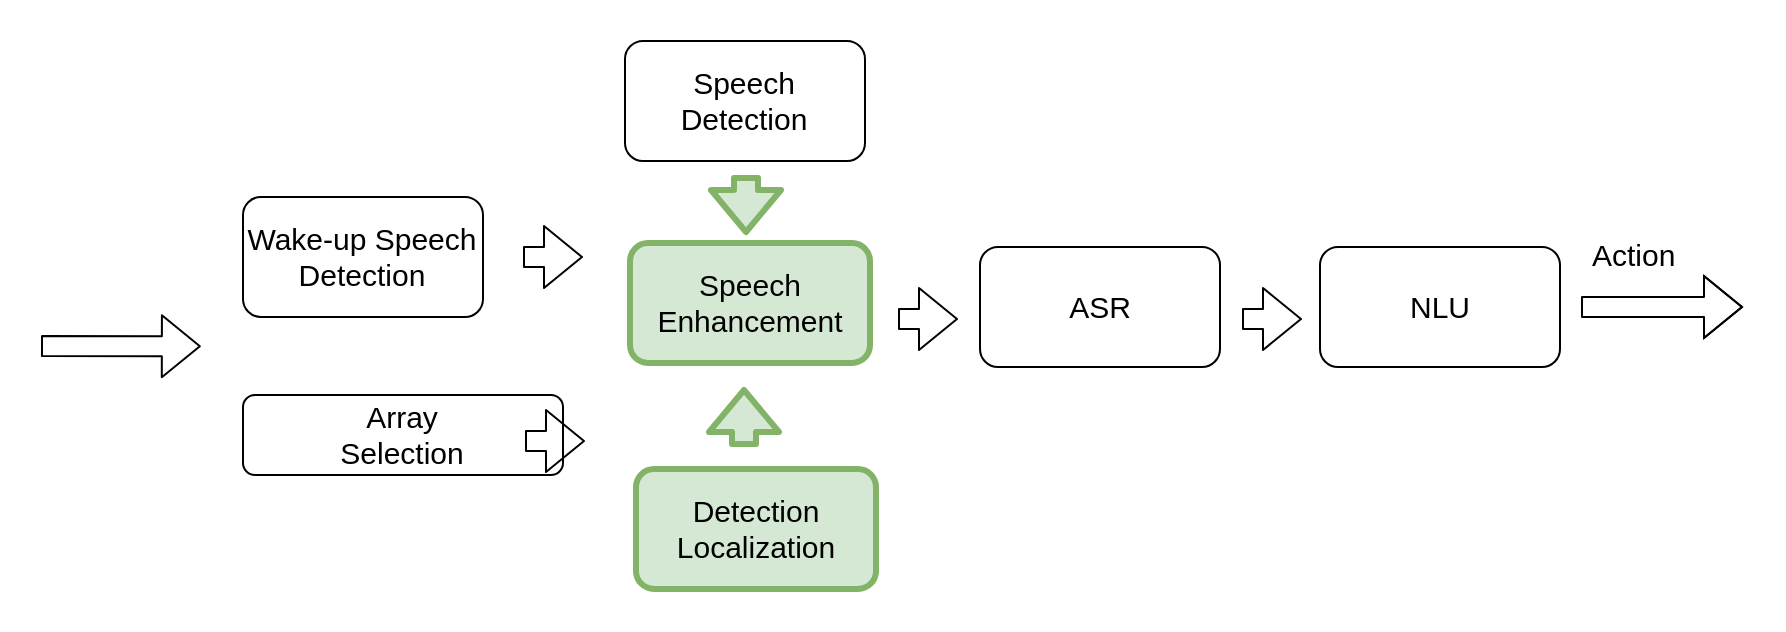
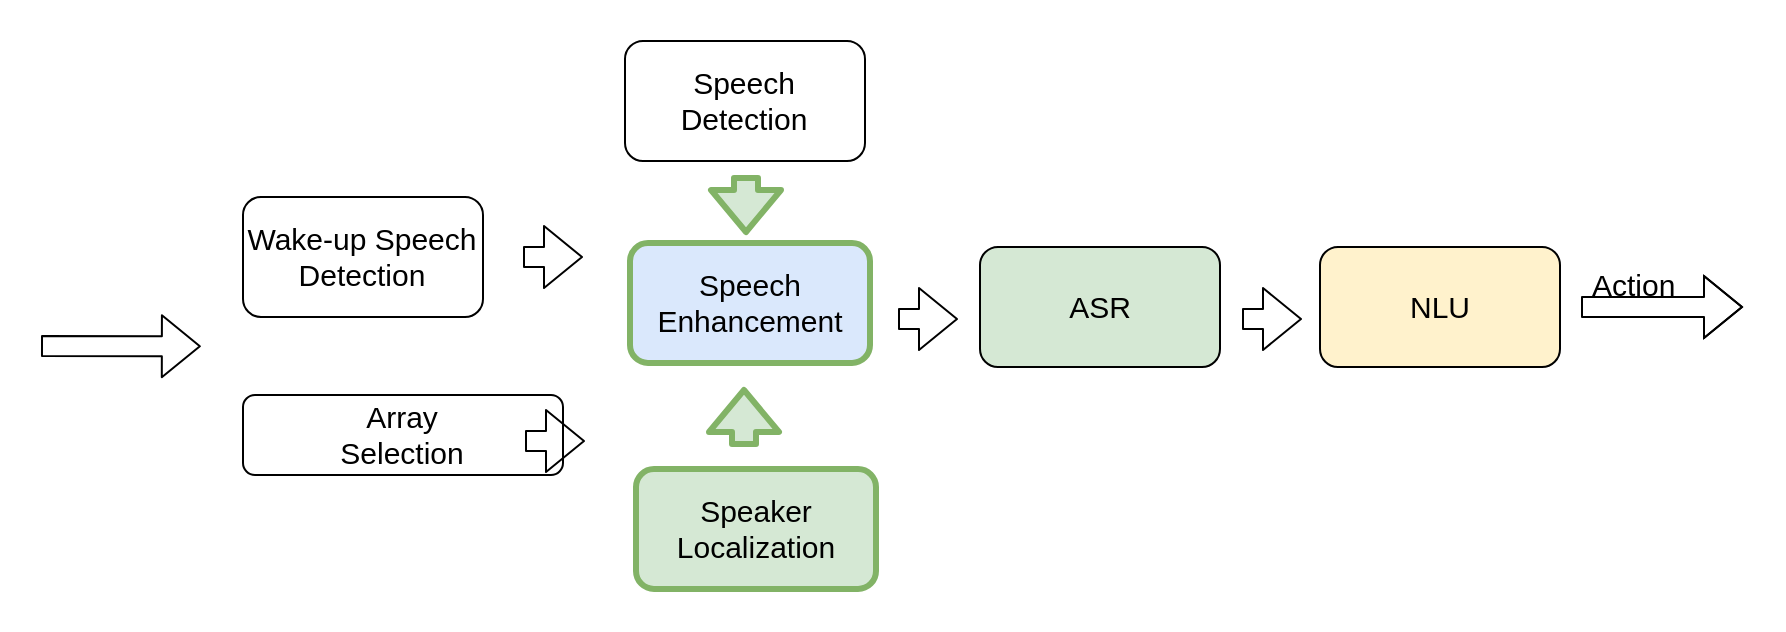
(1648, 253) -> (1648, 283)
(750, 303) -> (750, 303)
(1100, 307) -> (1100, 307)
(1440, 307) -> (1440, 307)
(757, 529) -> (757, 529)
